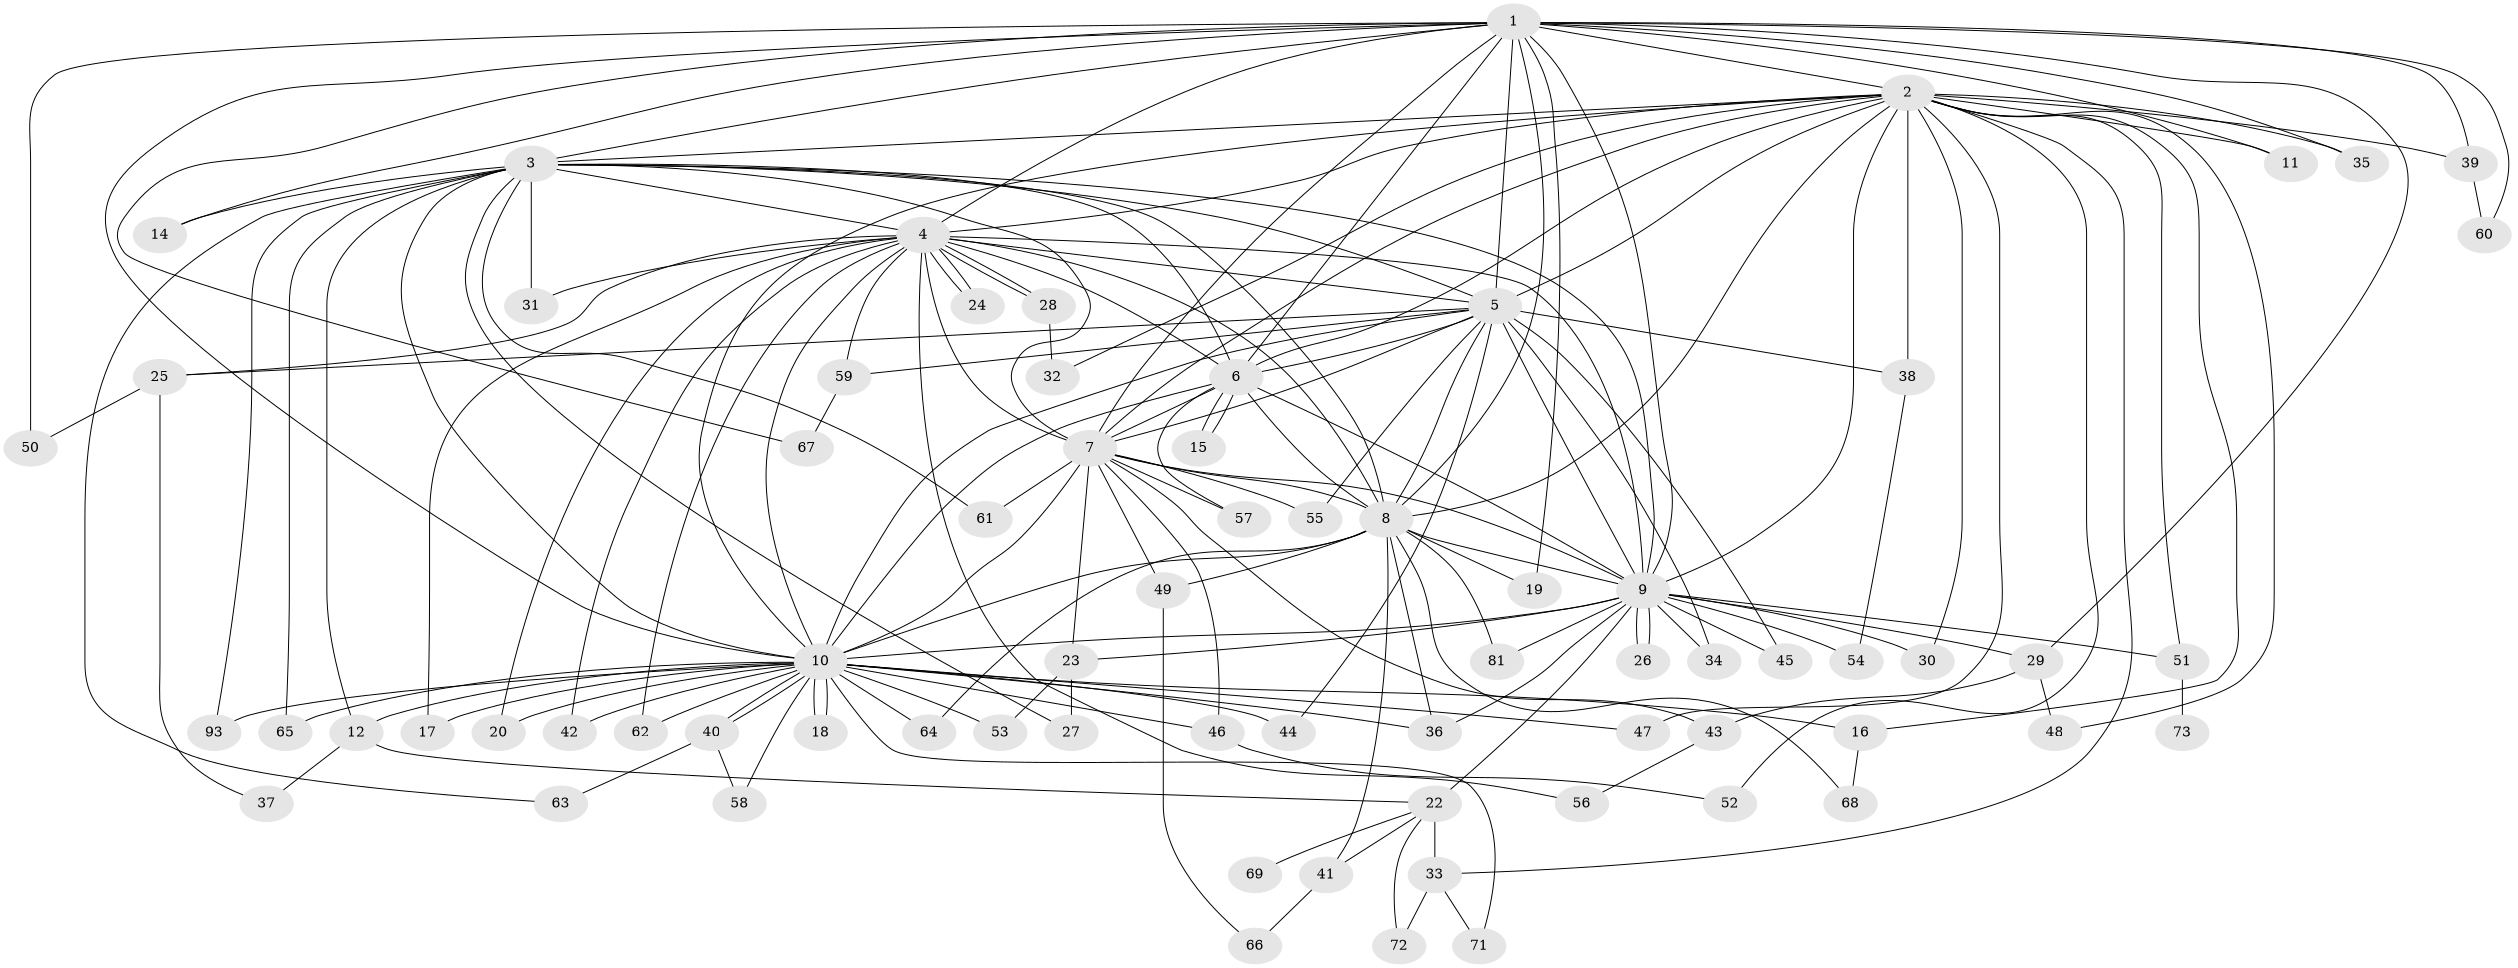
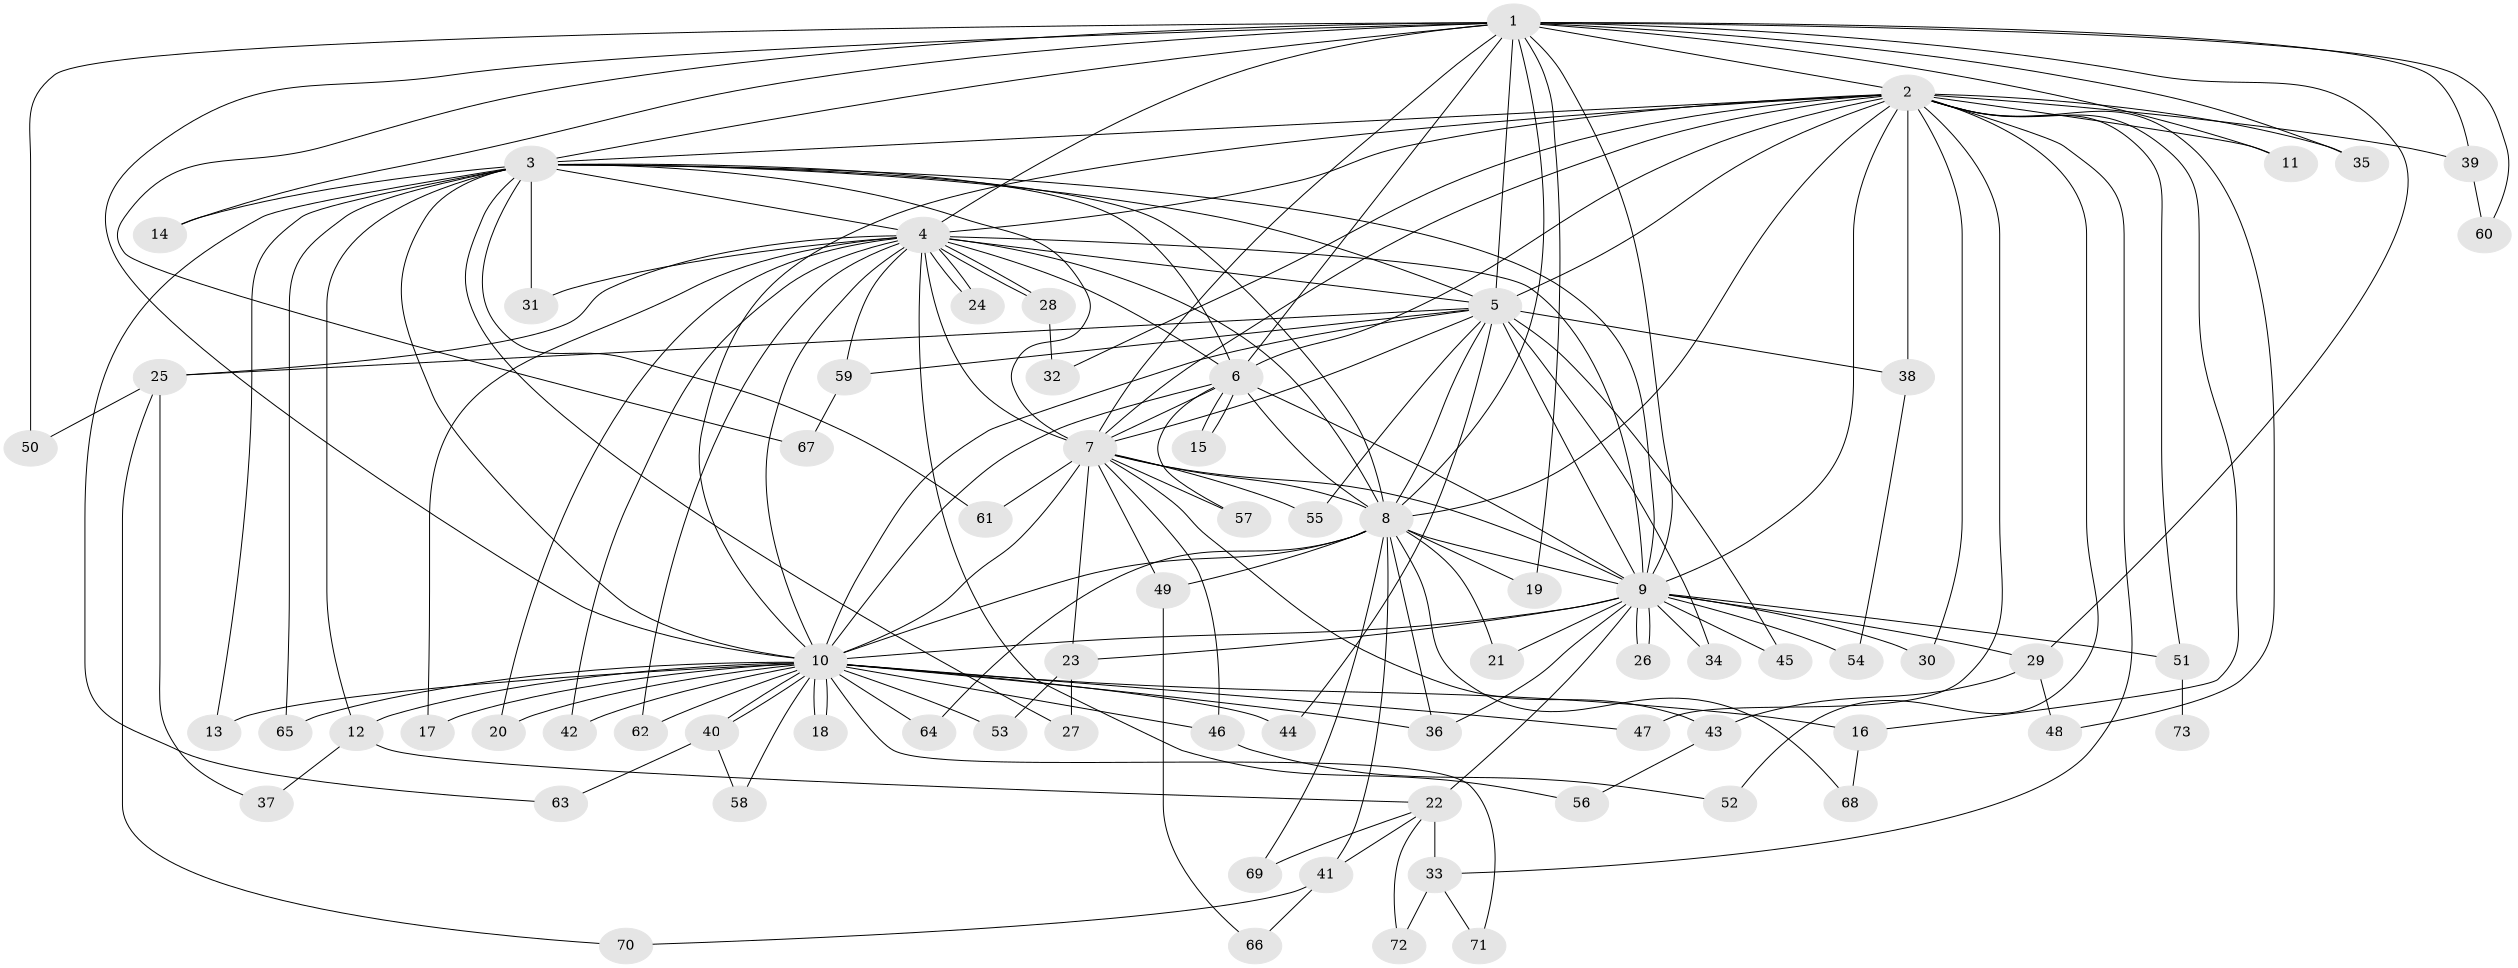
(1369, 348) -> none
(1497, 662) -> (1497, 662)
none -> (1349, 679)
(214, 733) -> (214, 733)
none -> (626, 946)
